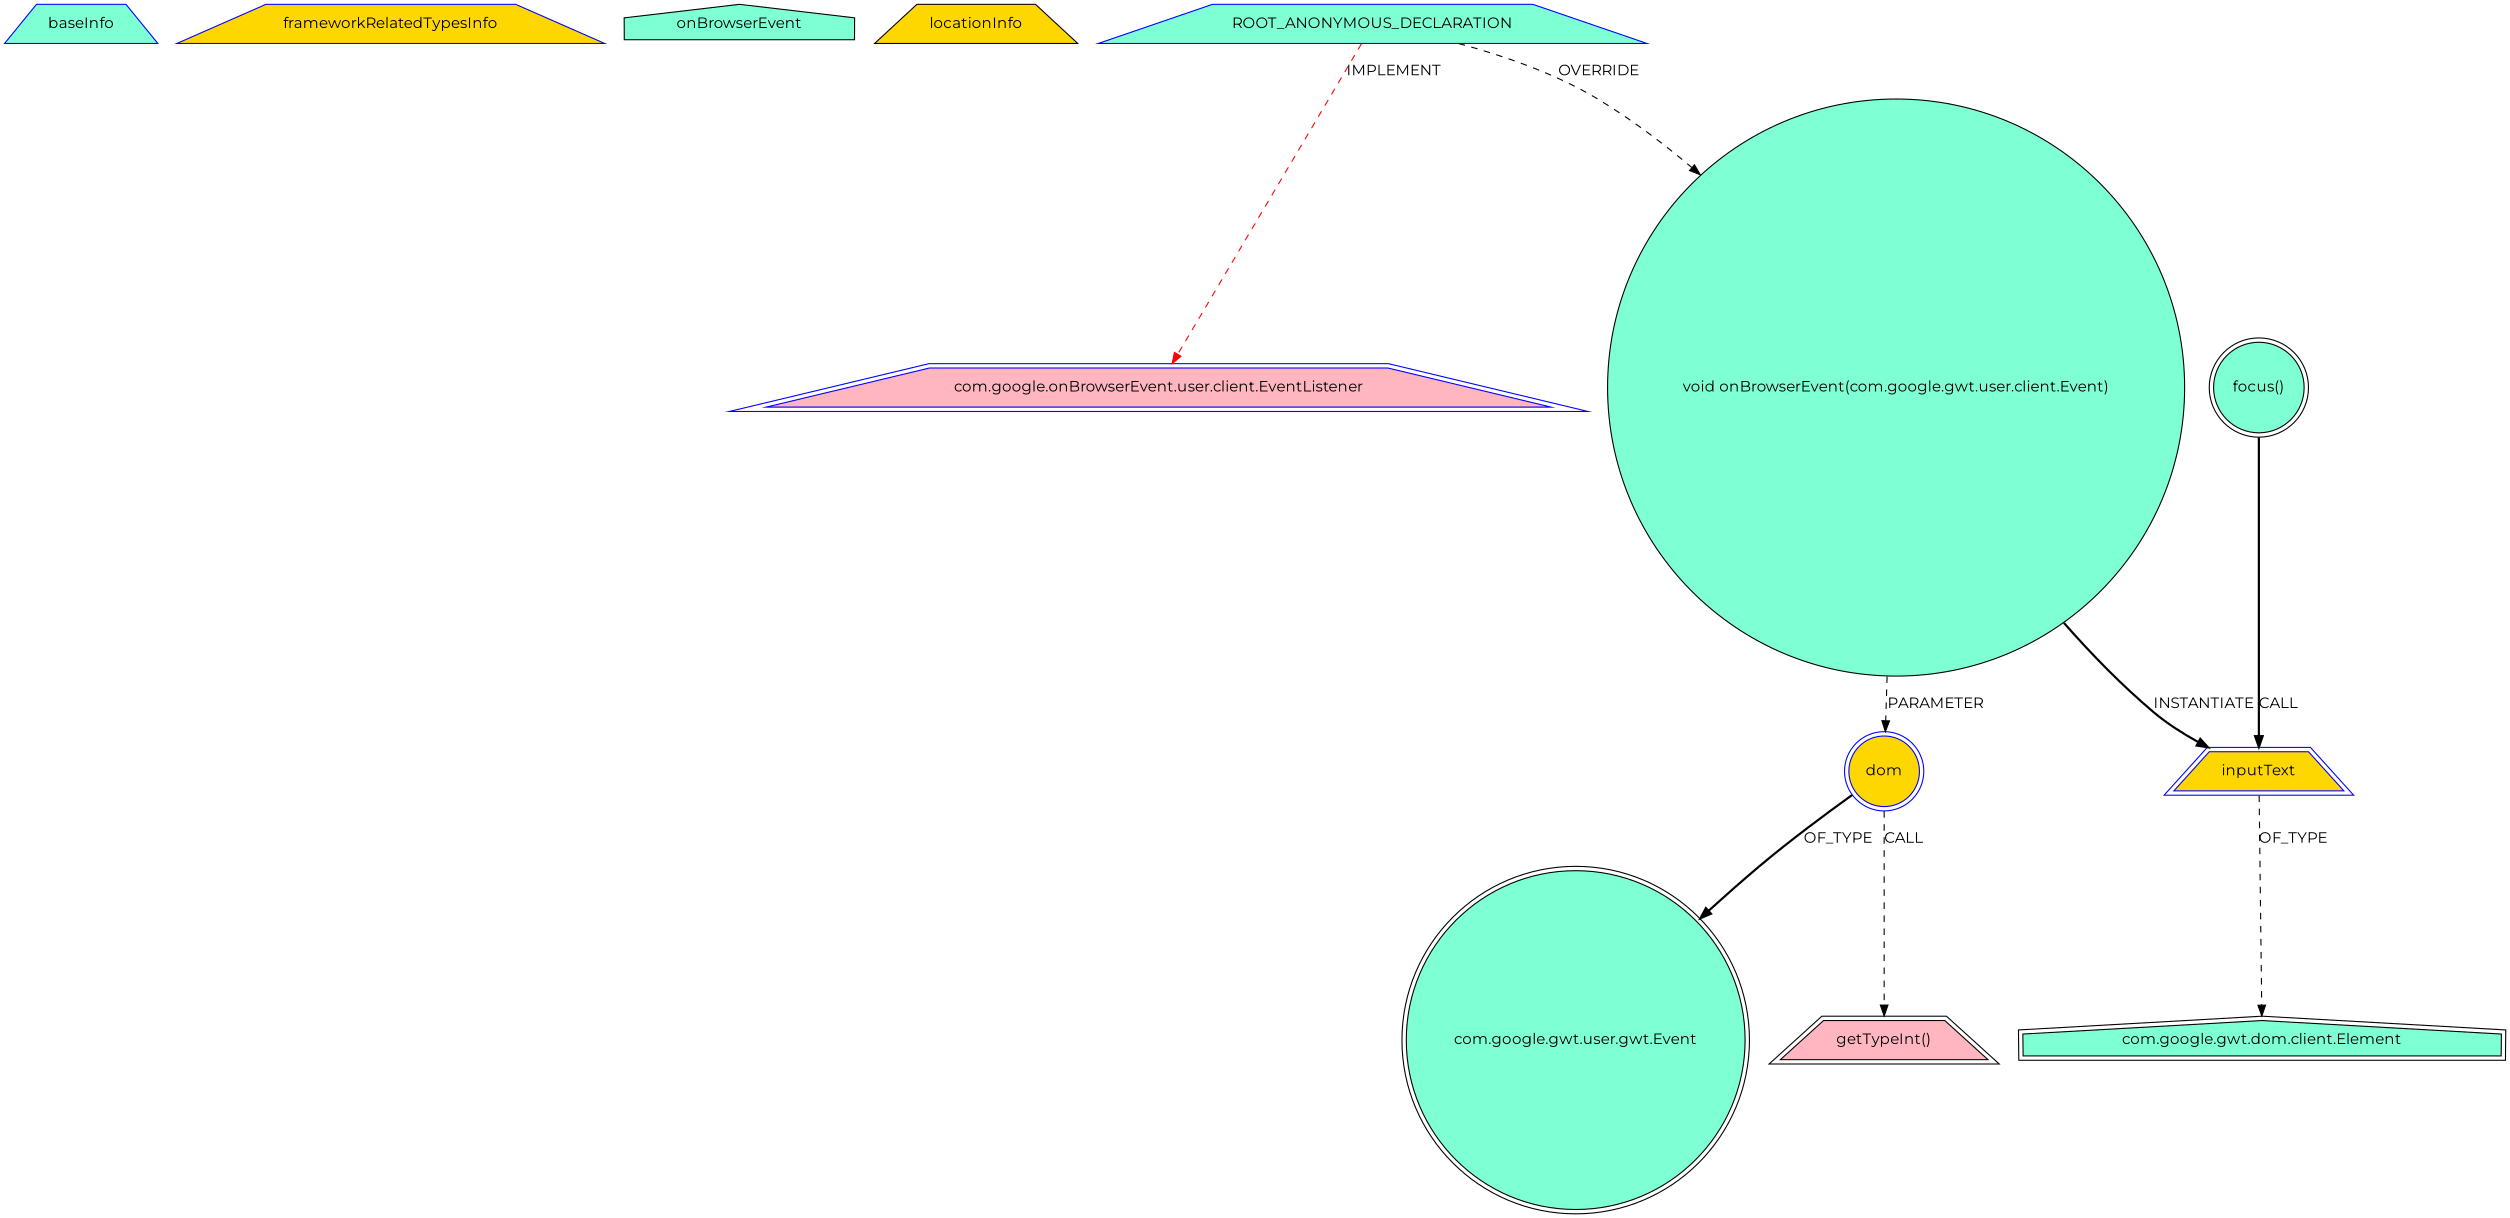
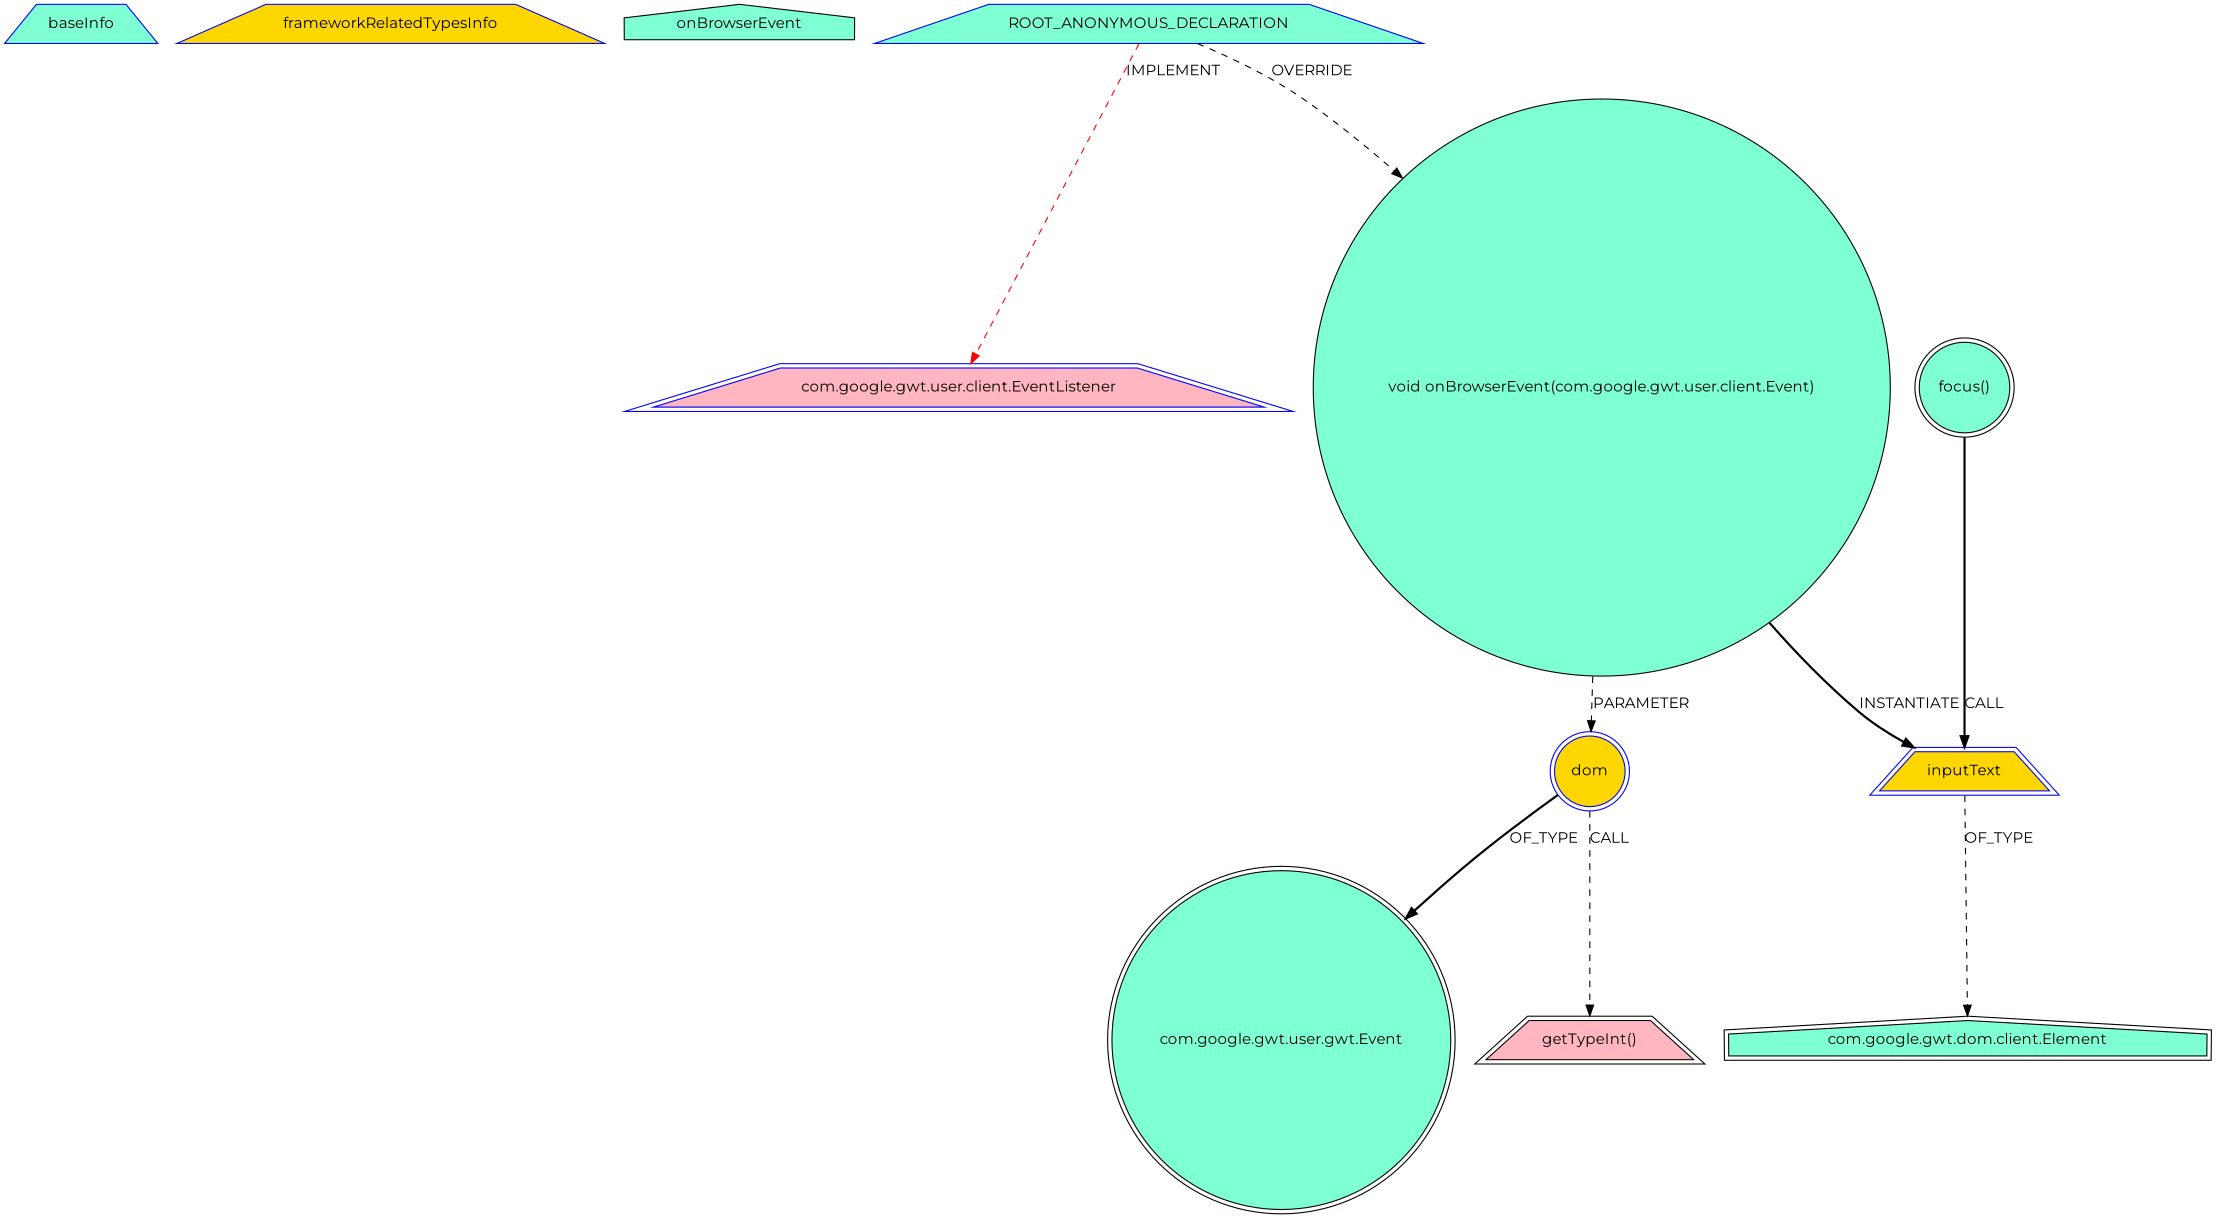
(976, 24) -> none
(1159, 388) -> (959, 388)
